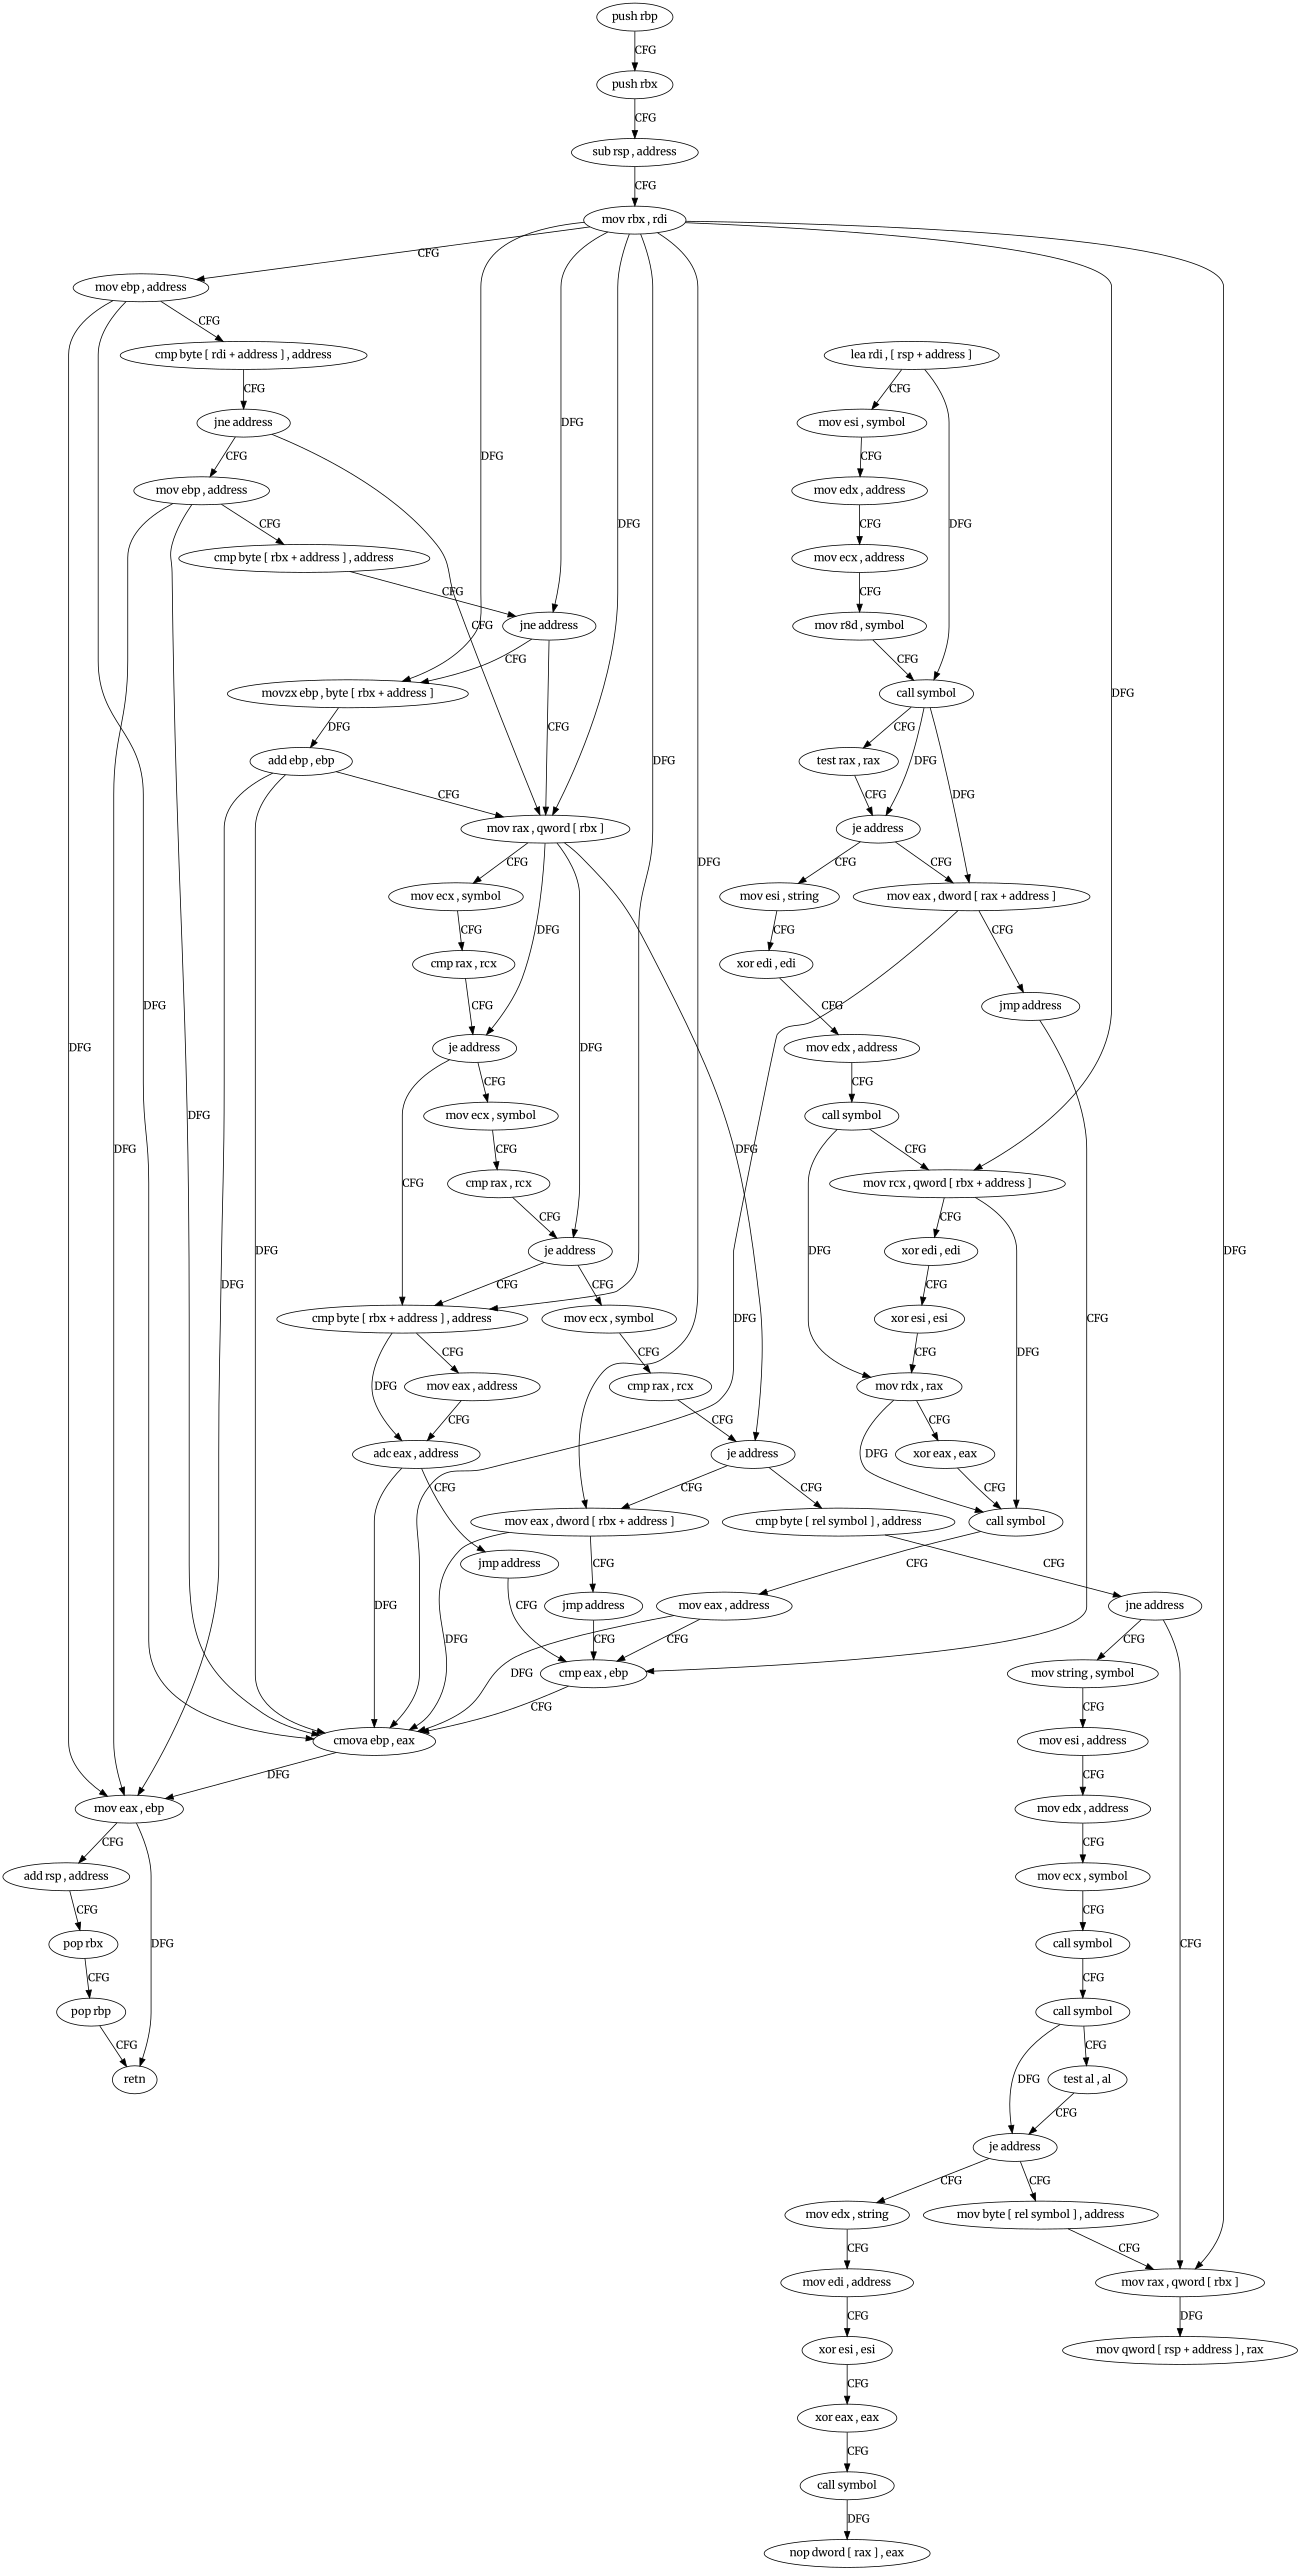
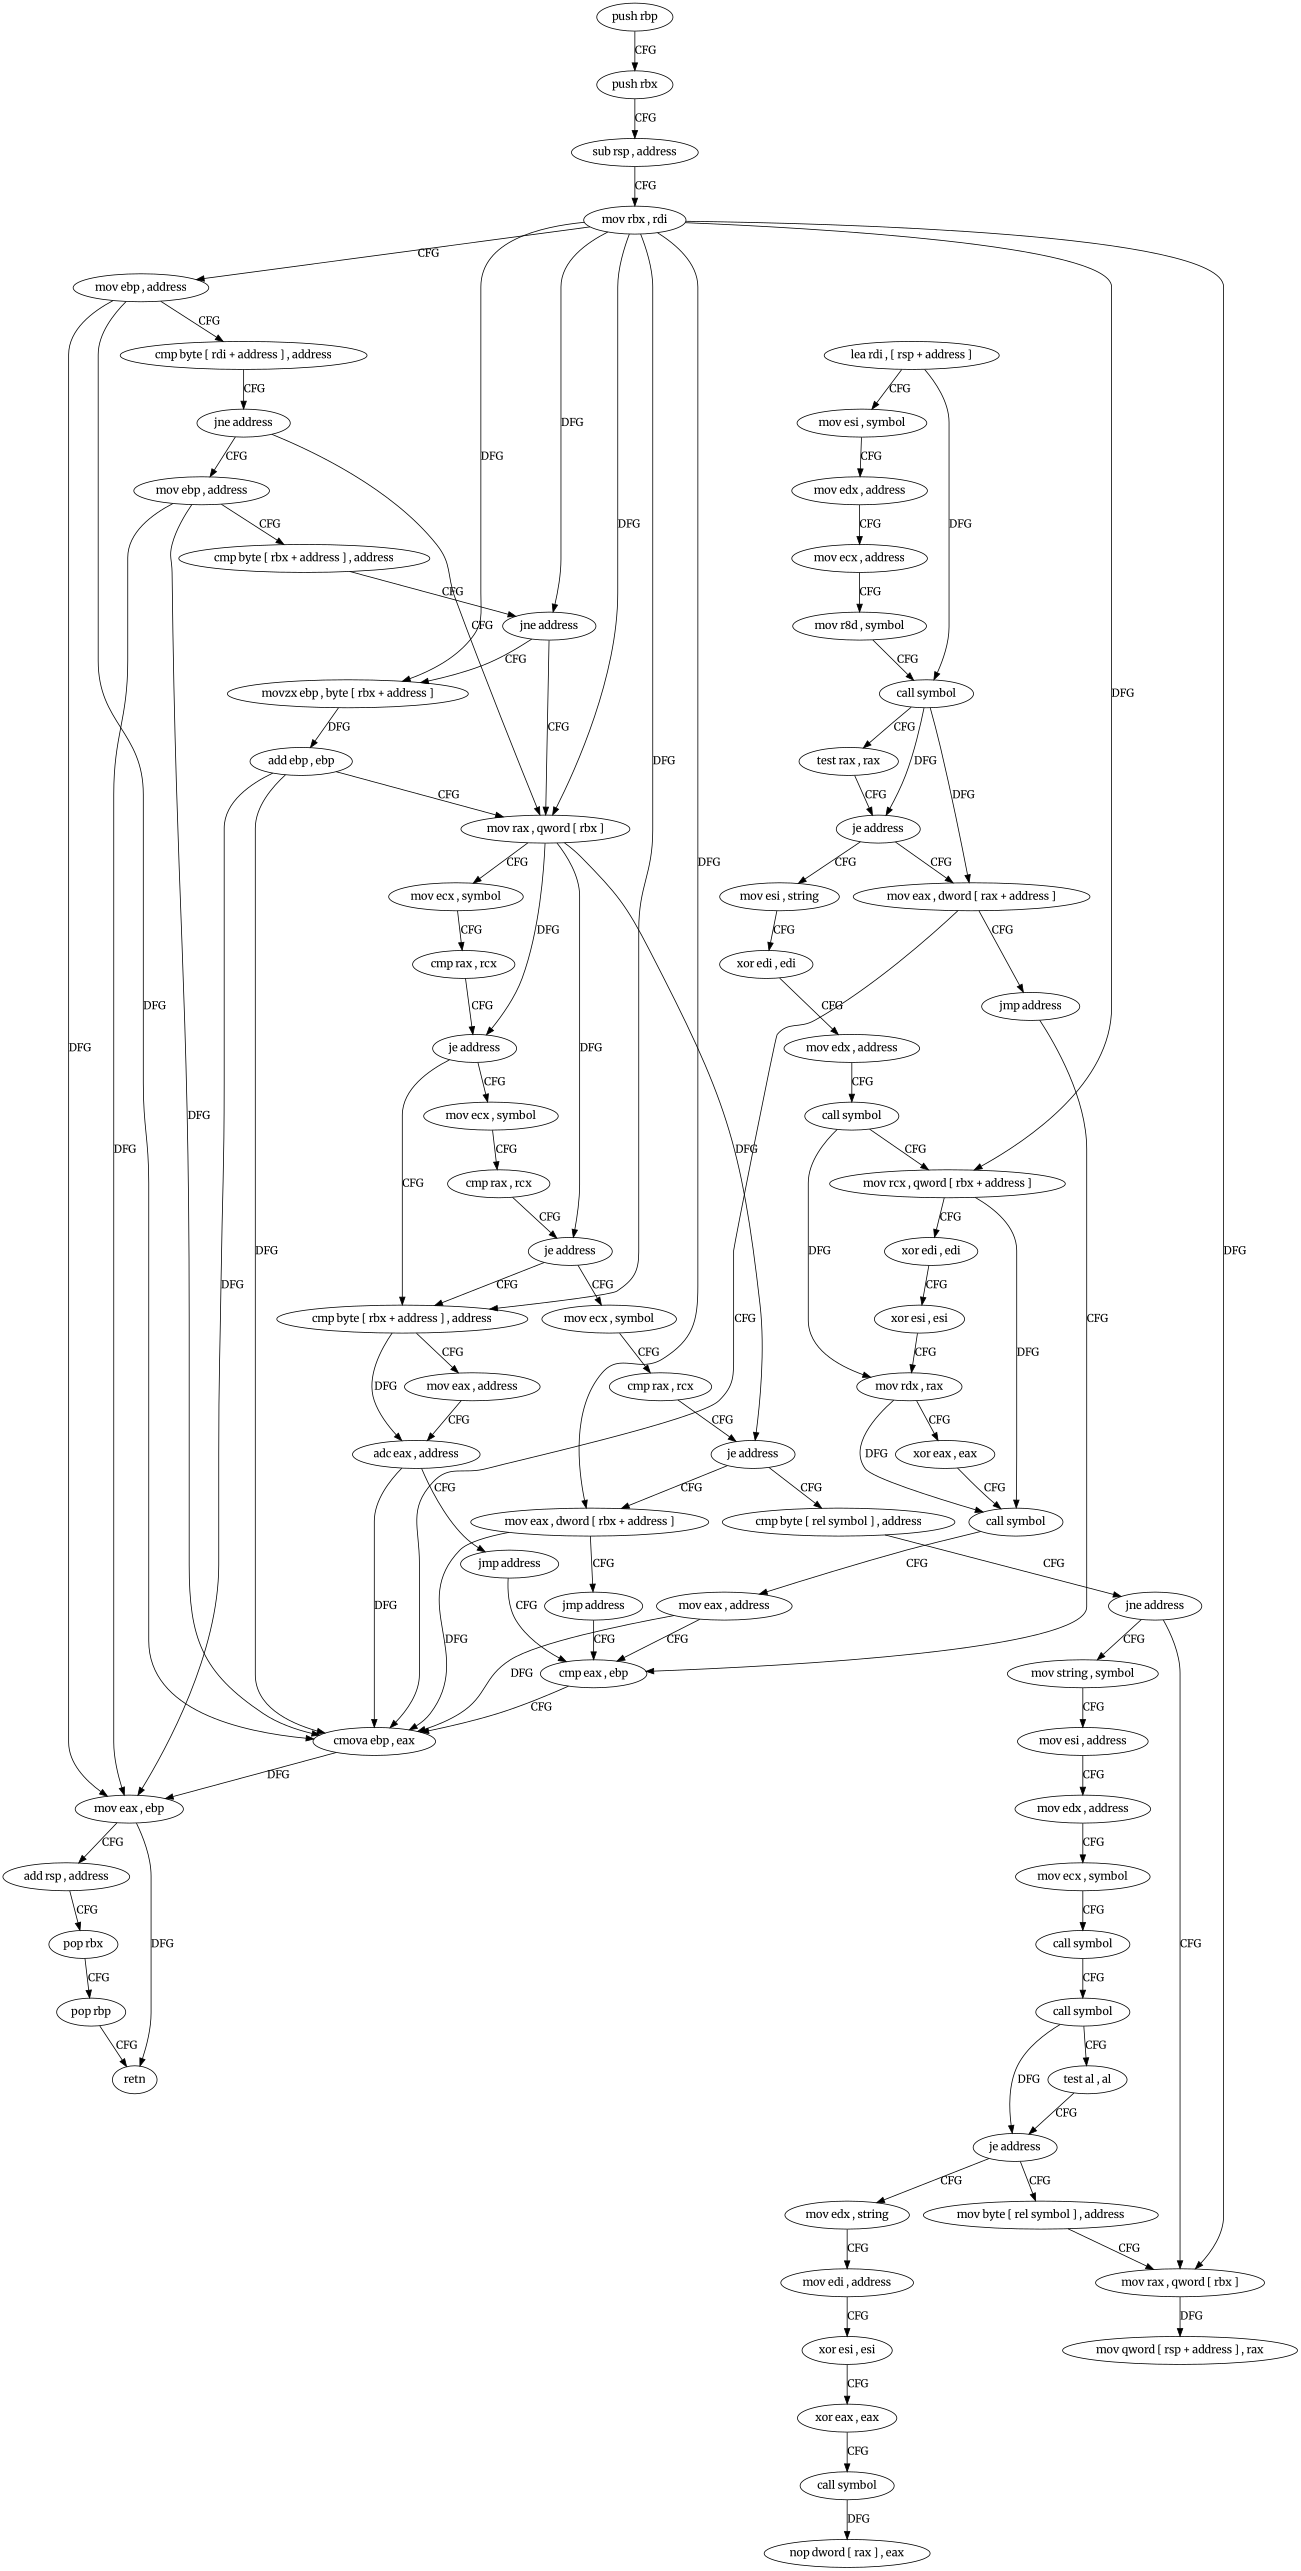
(745, 1319) -> (745, 1319)
